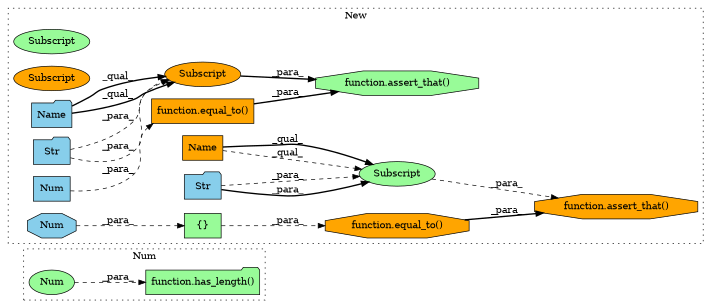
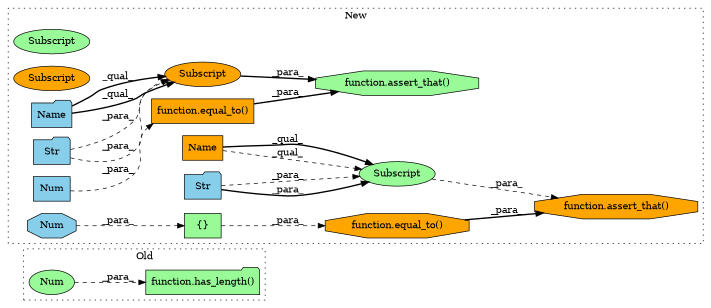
(144, 257) -> (144, 257)
